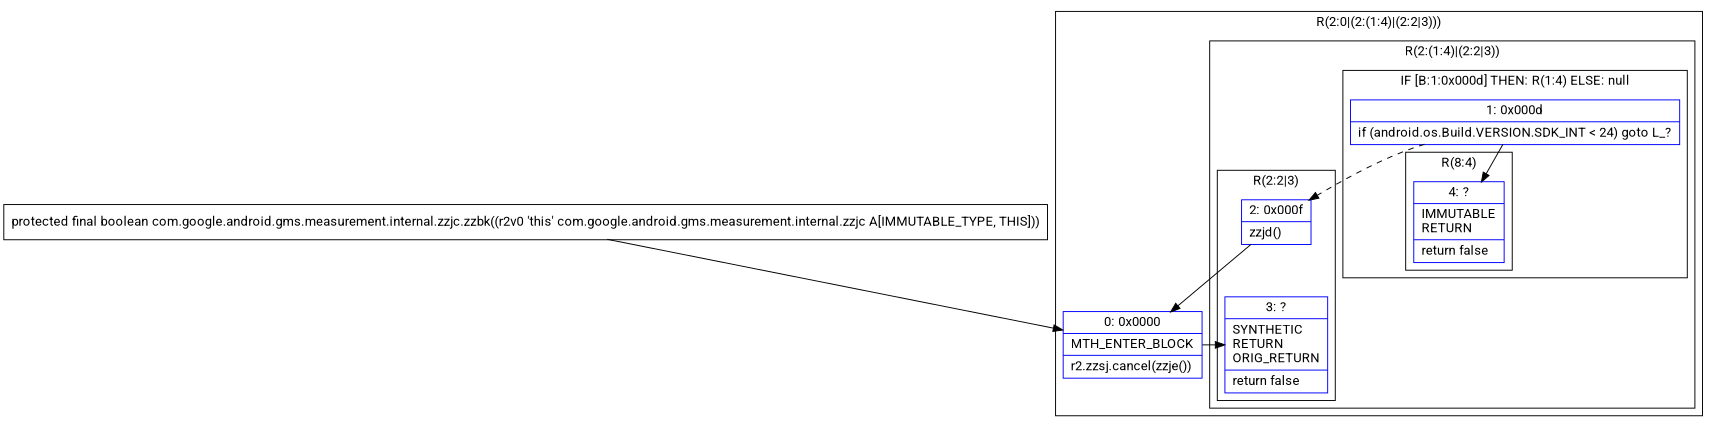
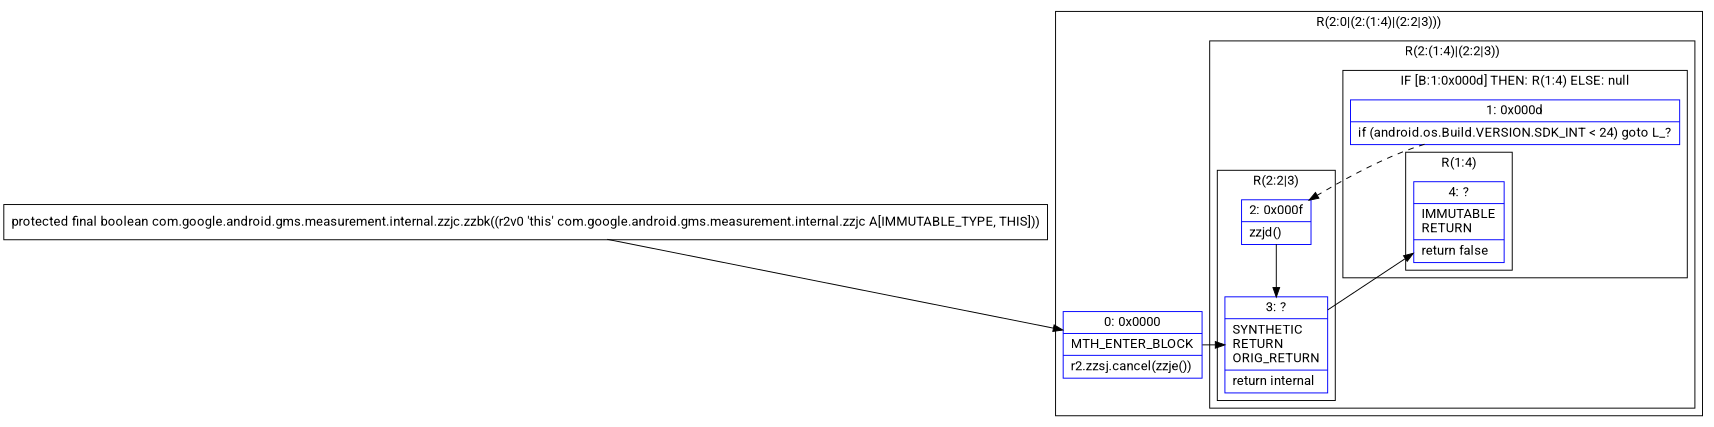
(1495, 159) -> (1366, 284)
(1459, 163) -> (1459, 163)
(1224, 267) -> (1276, 266)
(1266, 381) -> (1274, 381)
